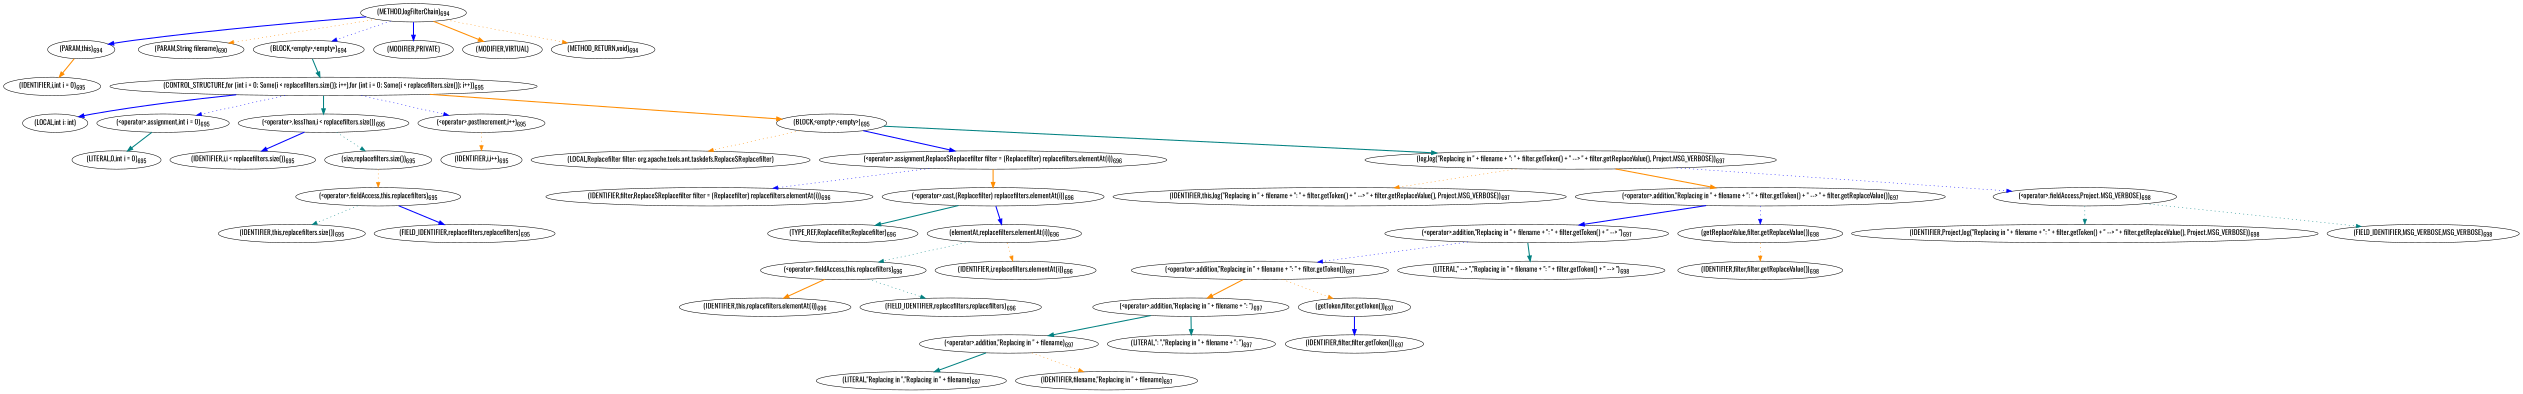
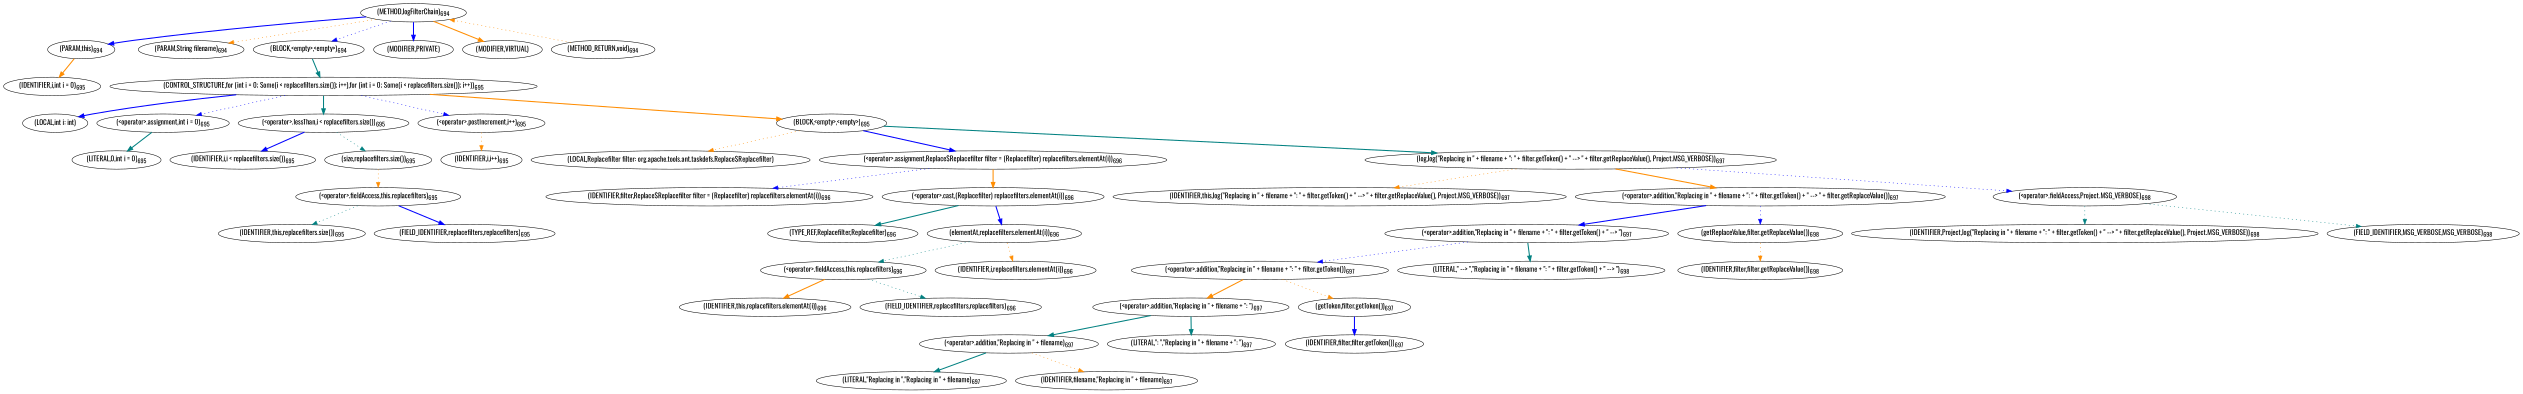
(504, 31) -> (513, 31)
(223, 49) -> (223, 49)
